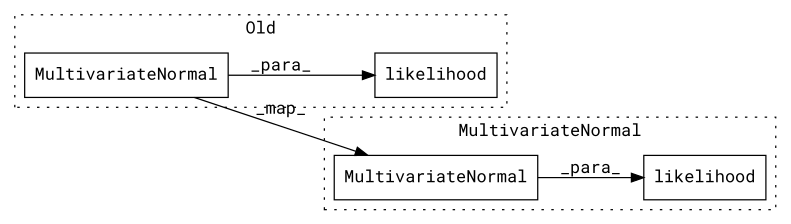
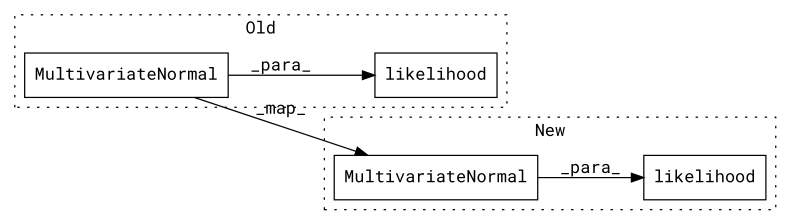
(550, 131) -> (550, 131)
